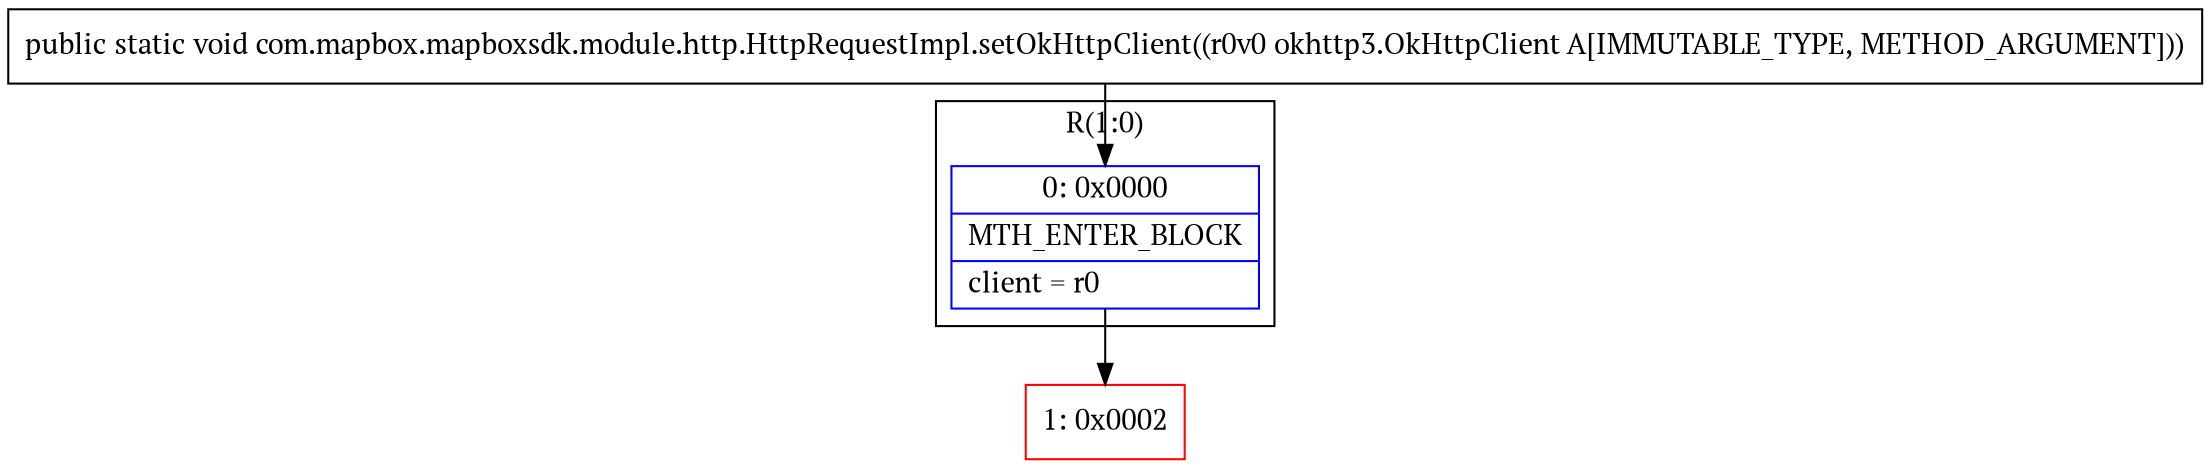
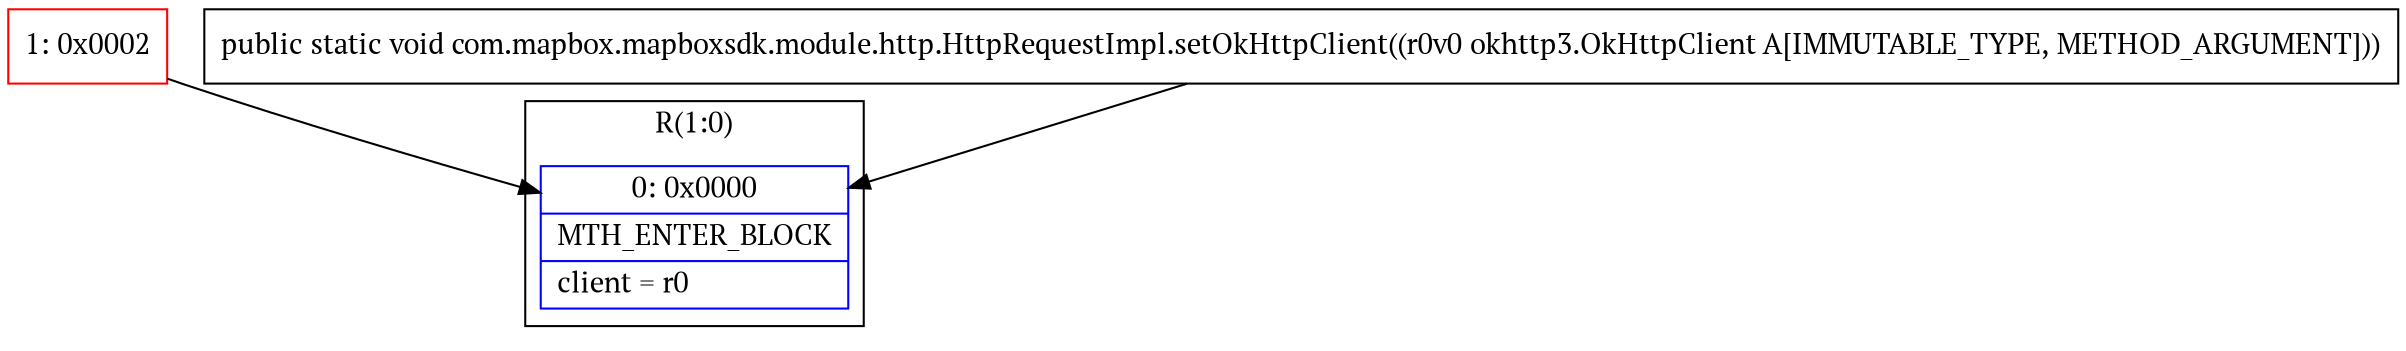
(1105, 339) -> (343, 135)
